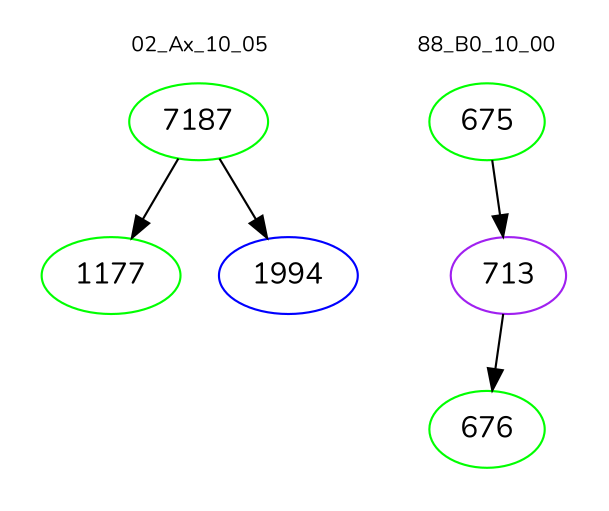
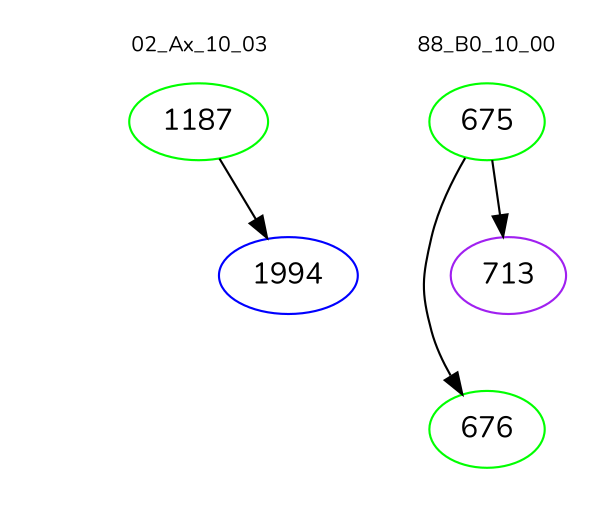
(200, 46) -> (200, 46)
(199, 122) -> (199, 122)
(111, 276) -> none
(499, 341) -> (426, 265)
